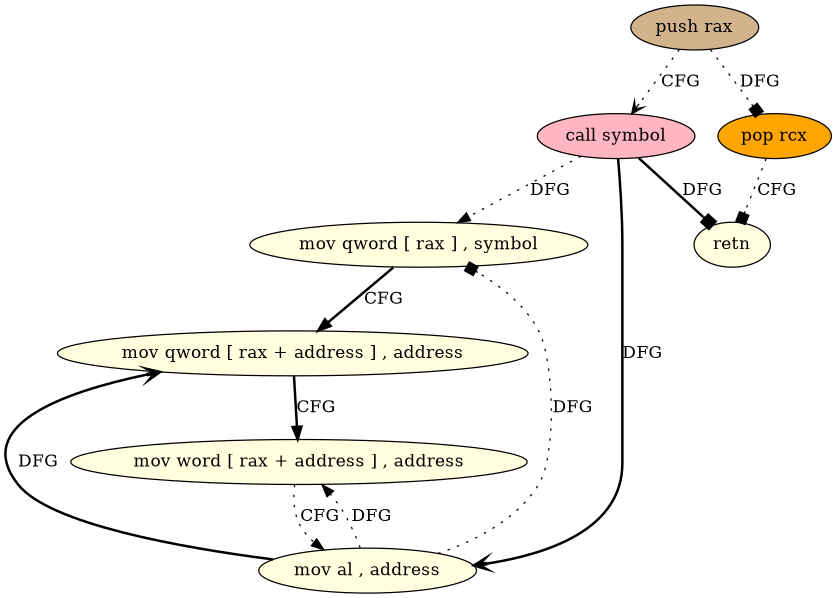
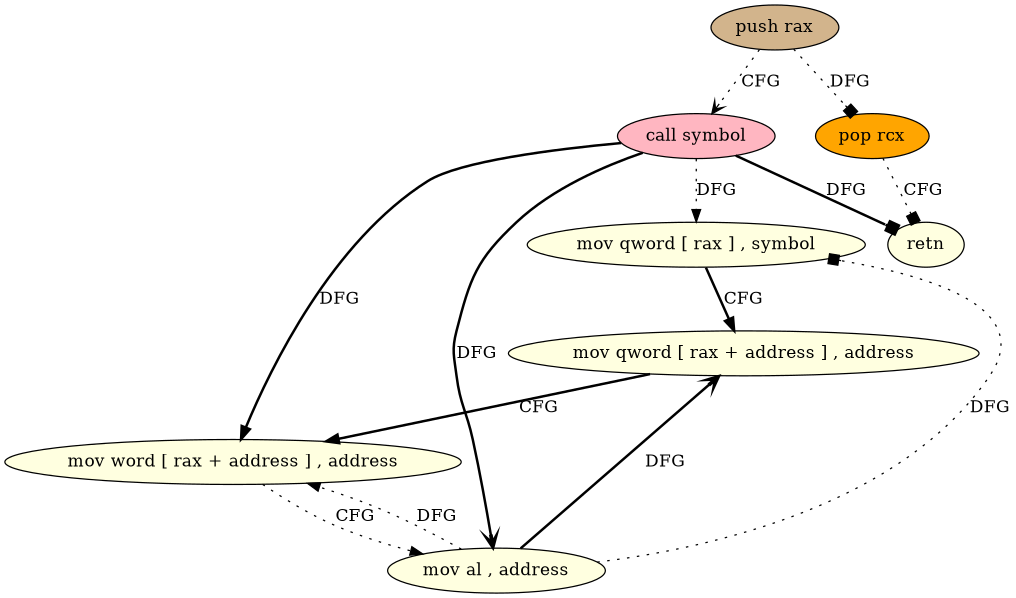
none -> (384, 216)
